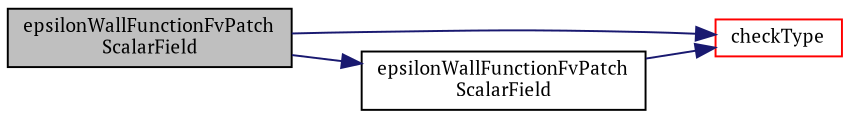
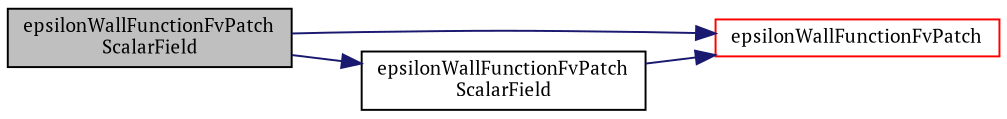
(779, 38) -> (858, 38)
